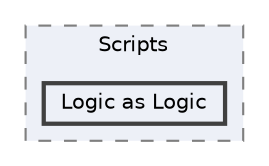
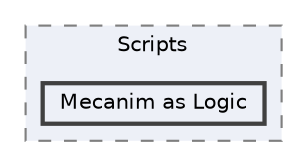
(134, 103) -> (154, 103)
